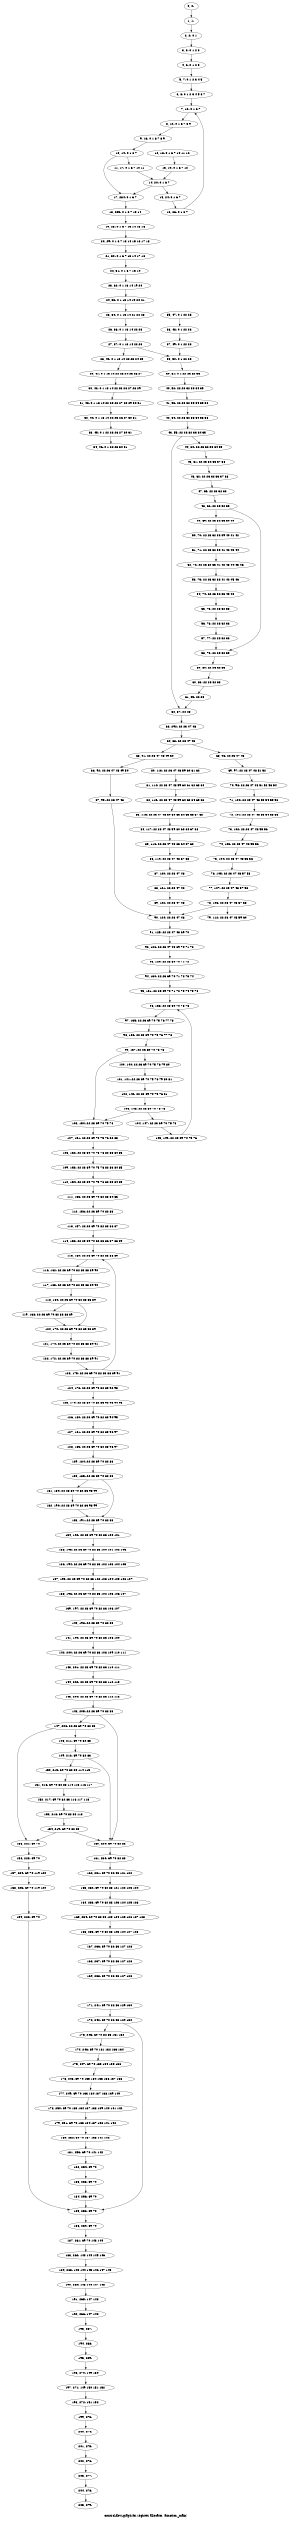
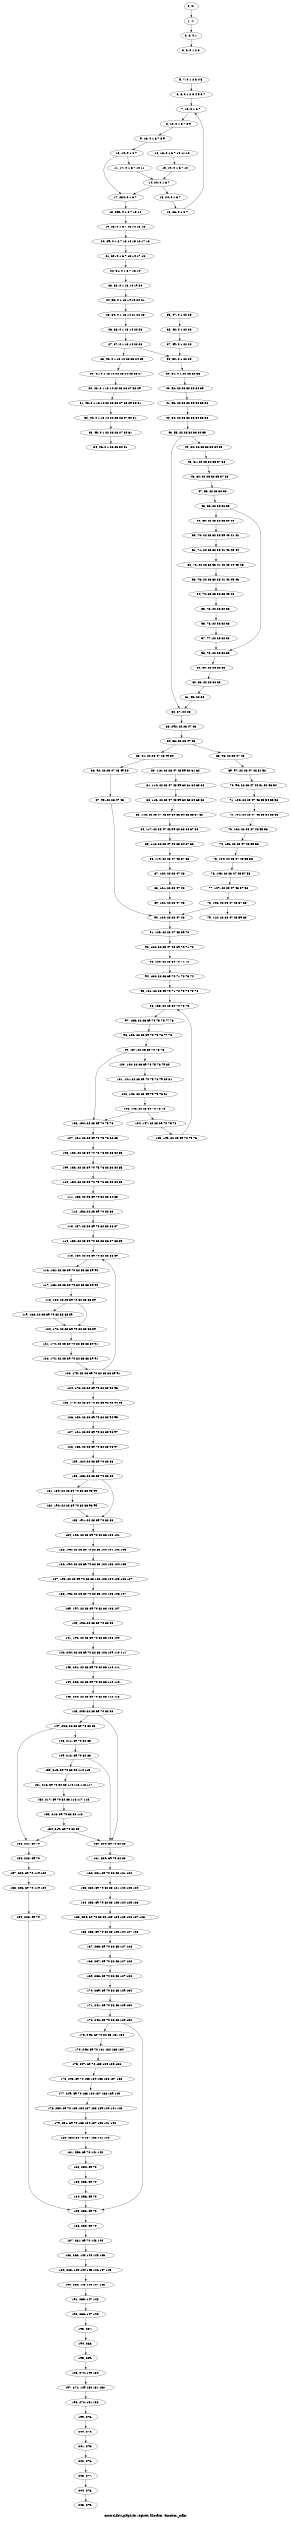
(191, 65) -> none
none -> (110, 1991)
